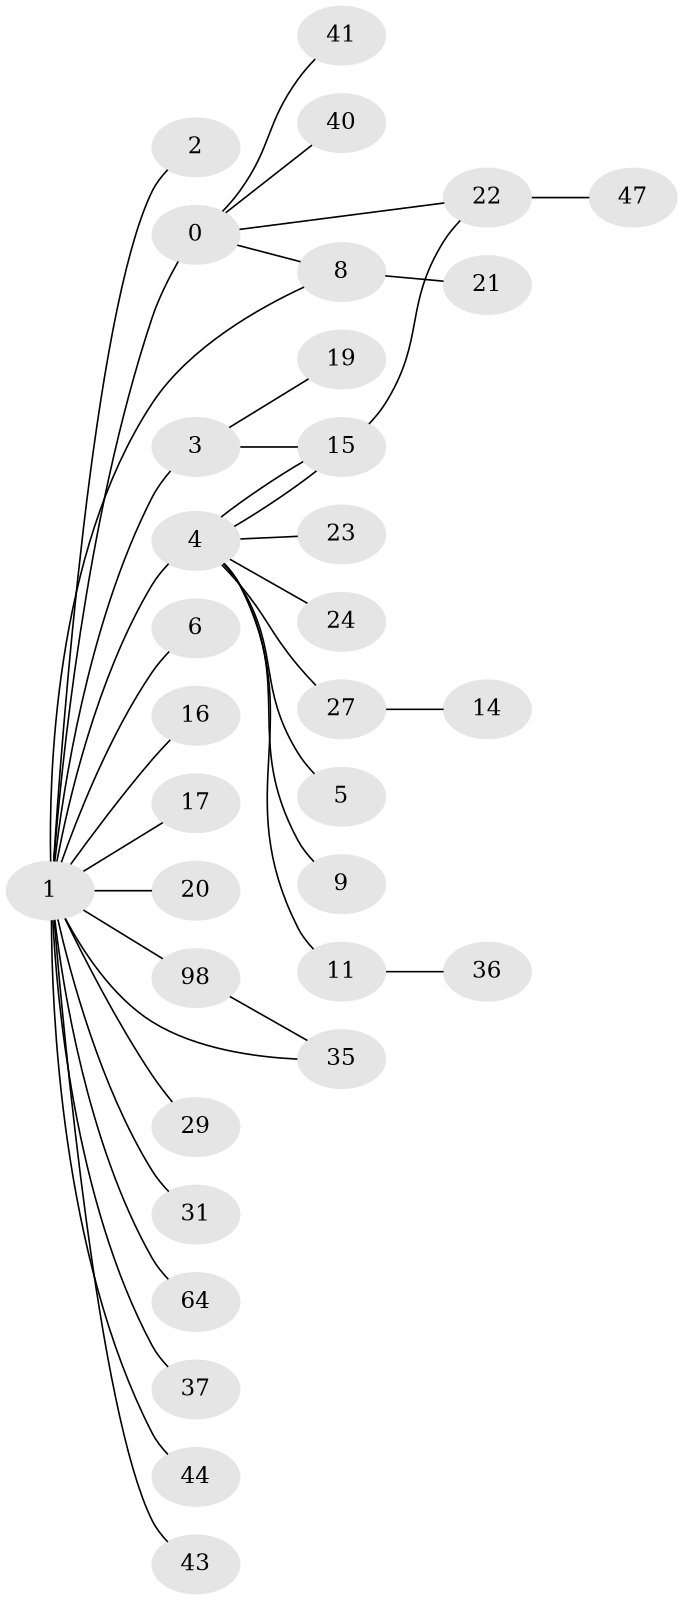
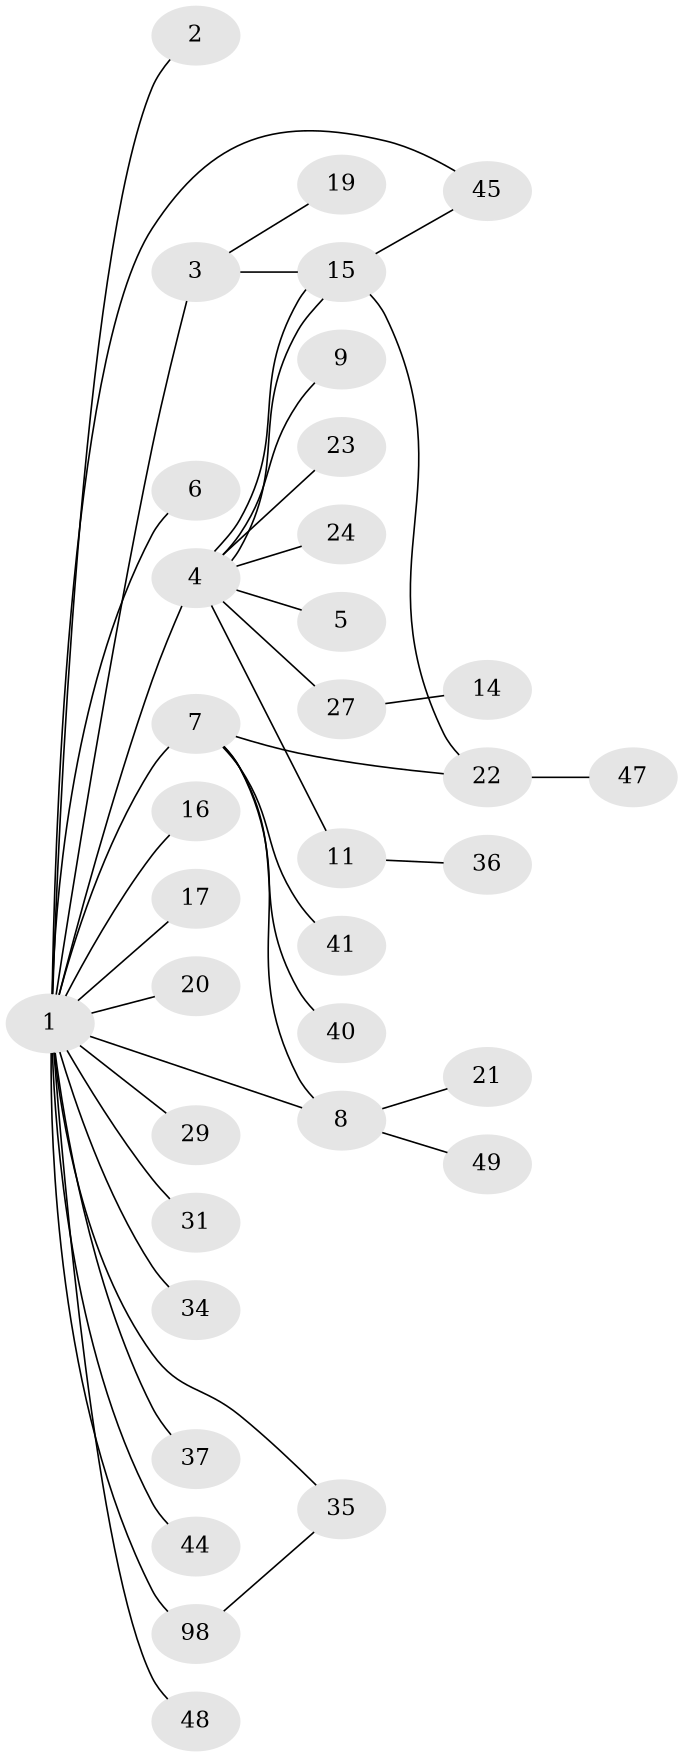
none -> (487, 191)
(196, 235) -> (196, 724)
none -> (487, 1164)
(196, 1302) -> (196, 1310)
(196, 1564) -> (196, 1721)
